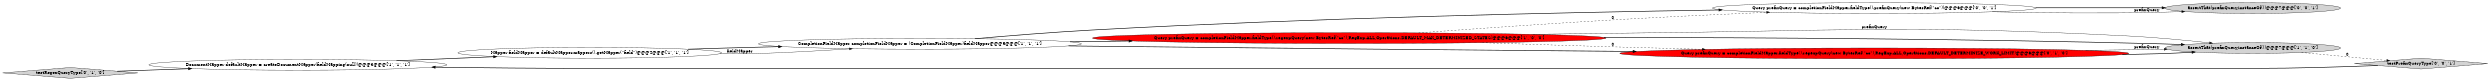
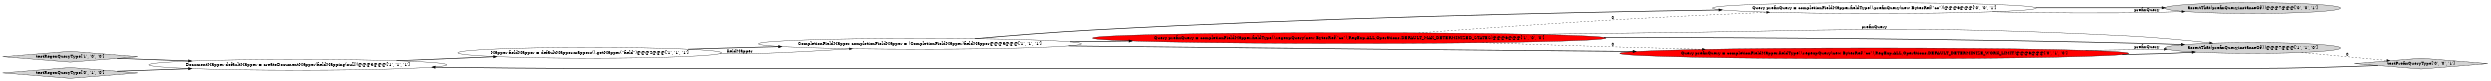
none -> (70, 57)
